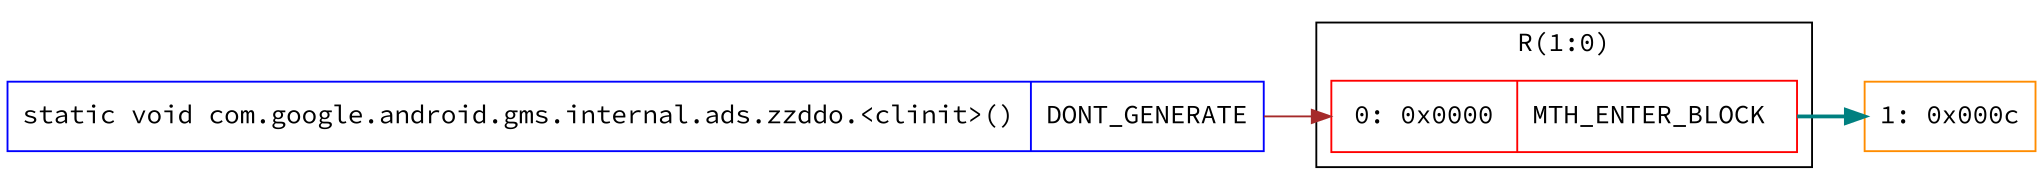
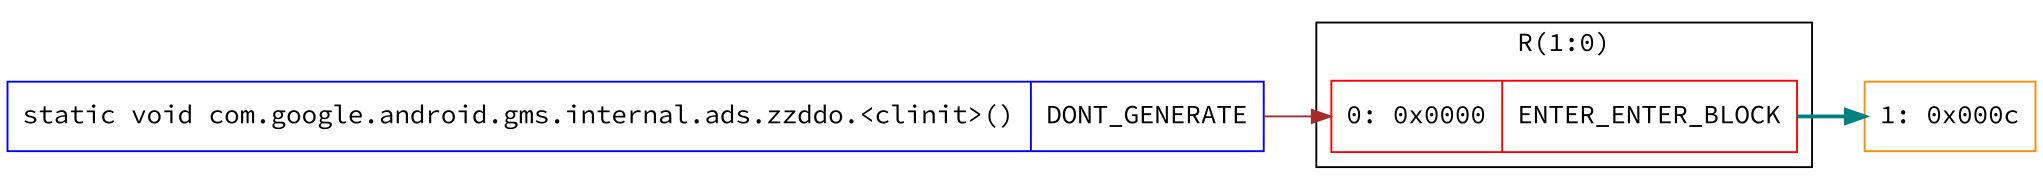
(1649, 115) -> (1650, 115)
